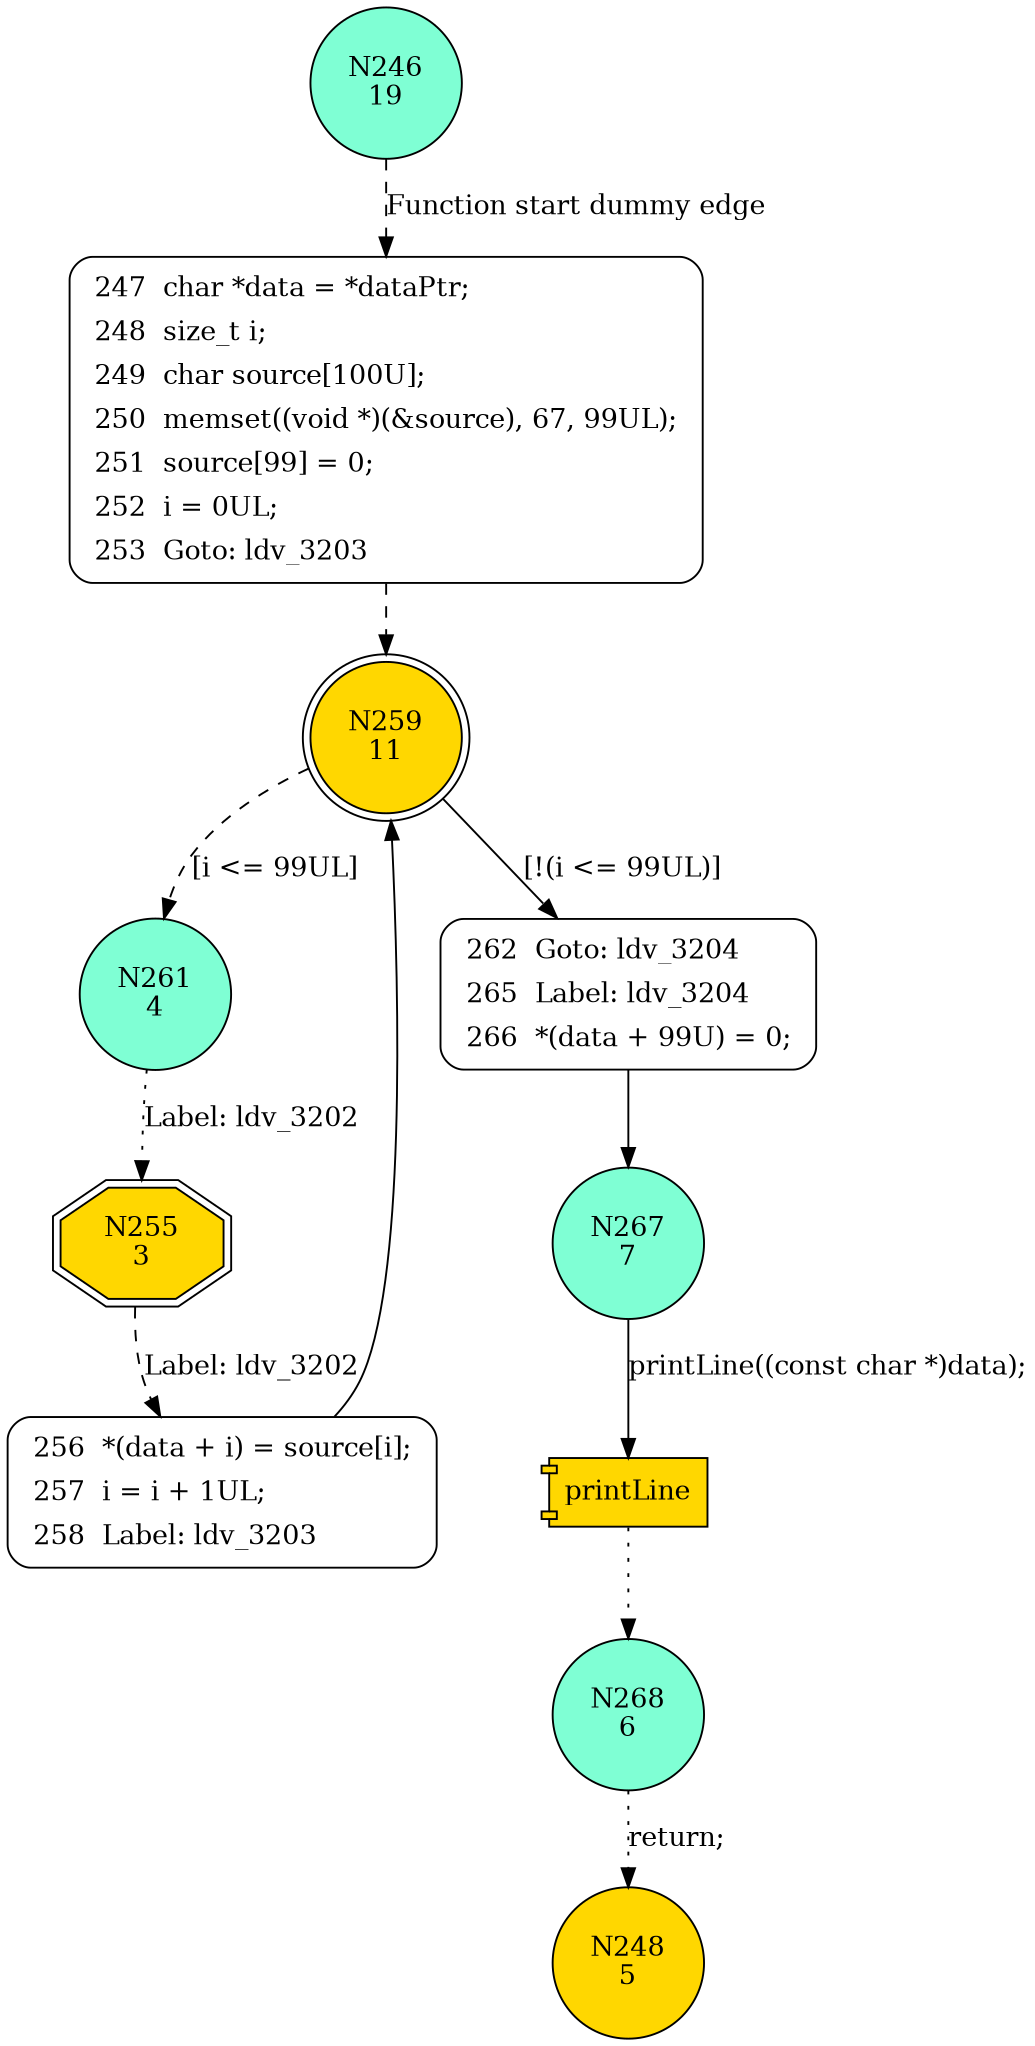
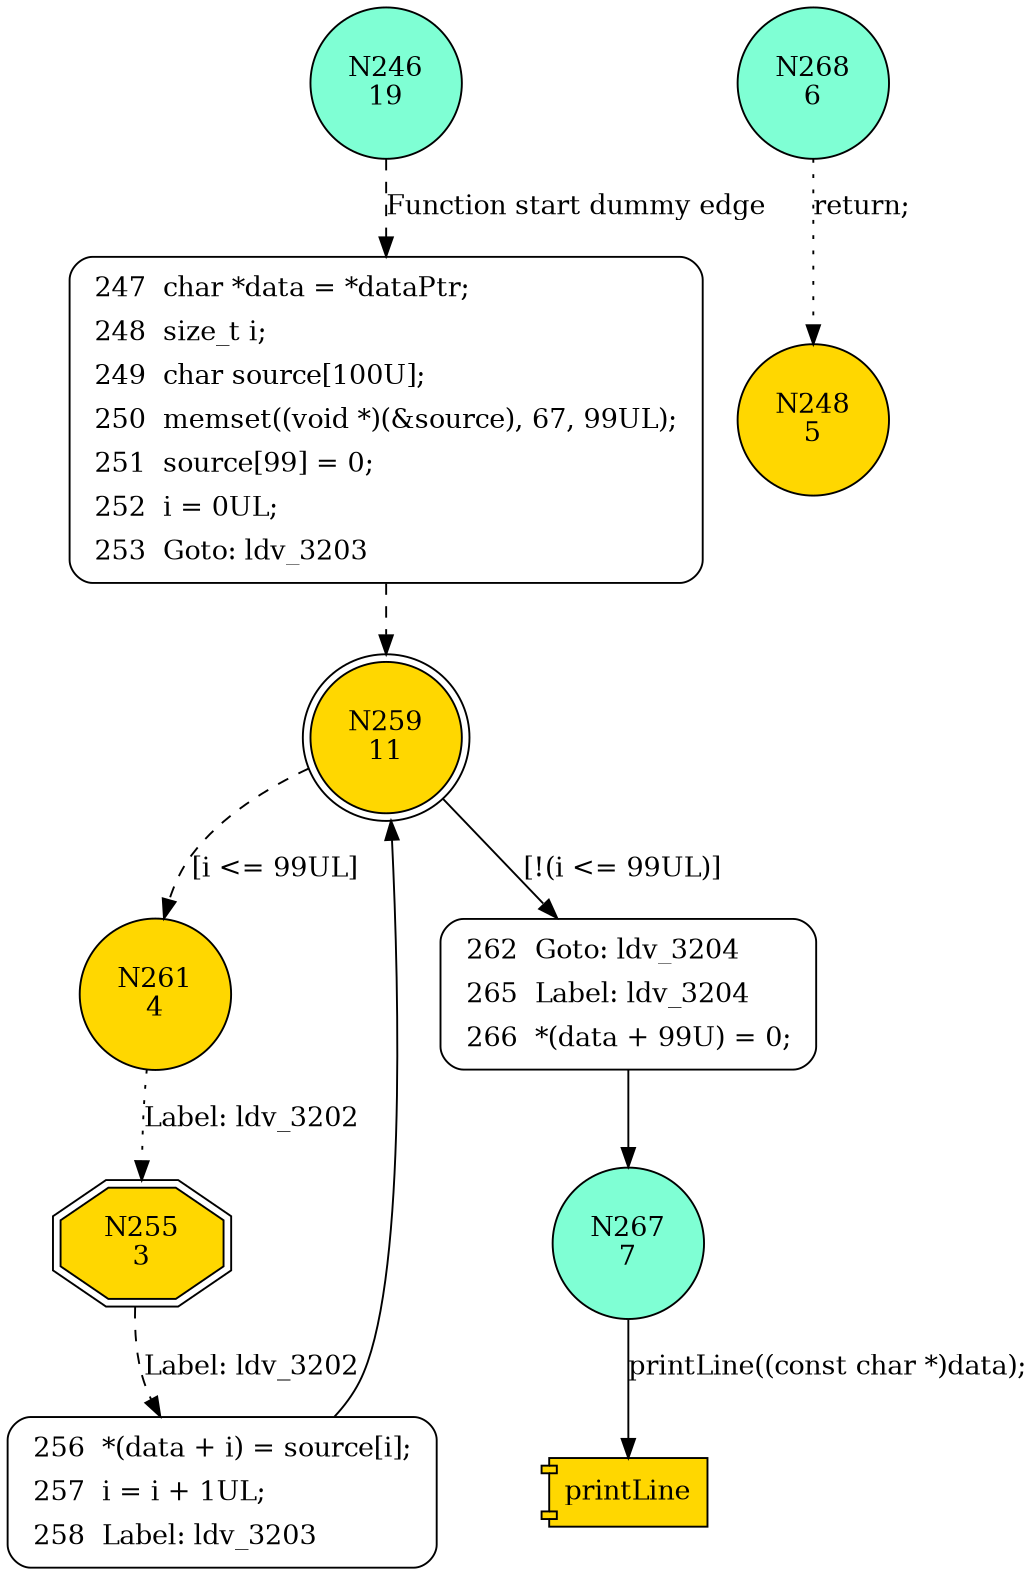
(155, 994) -> (155, 994)
(628, 1573) -> none
